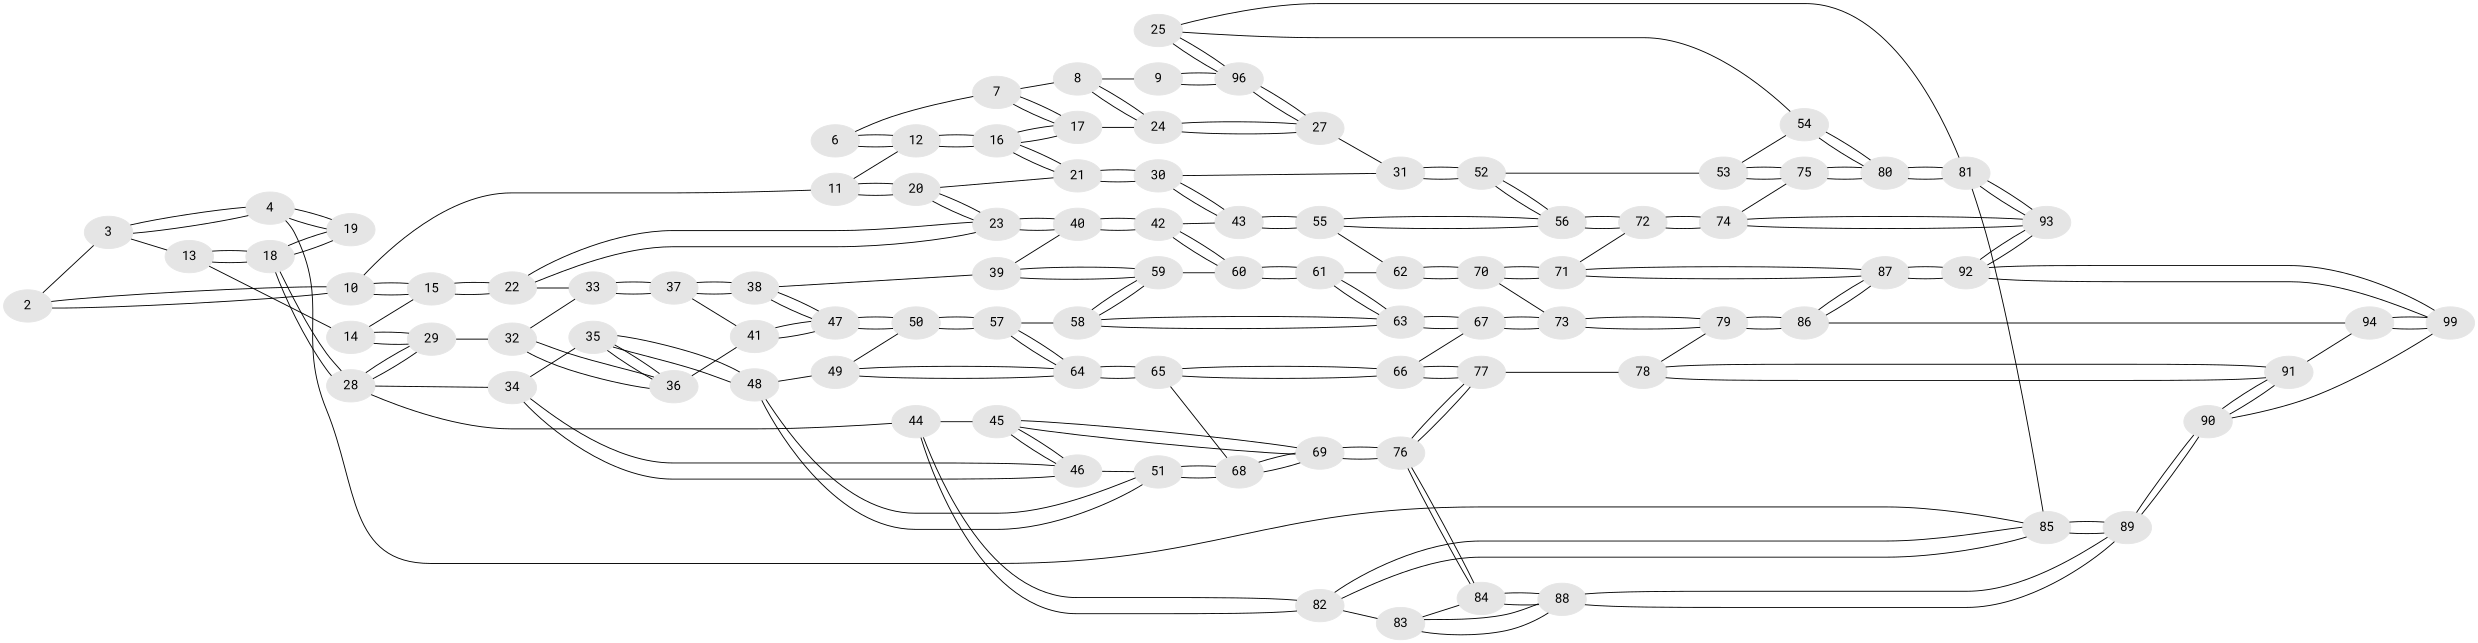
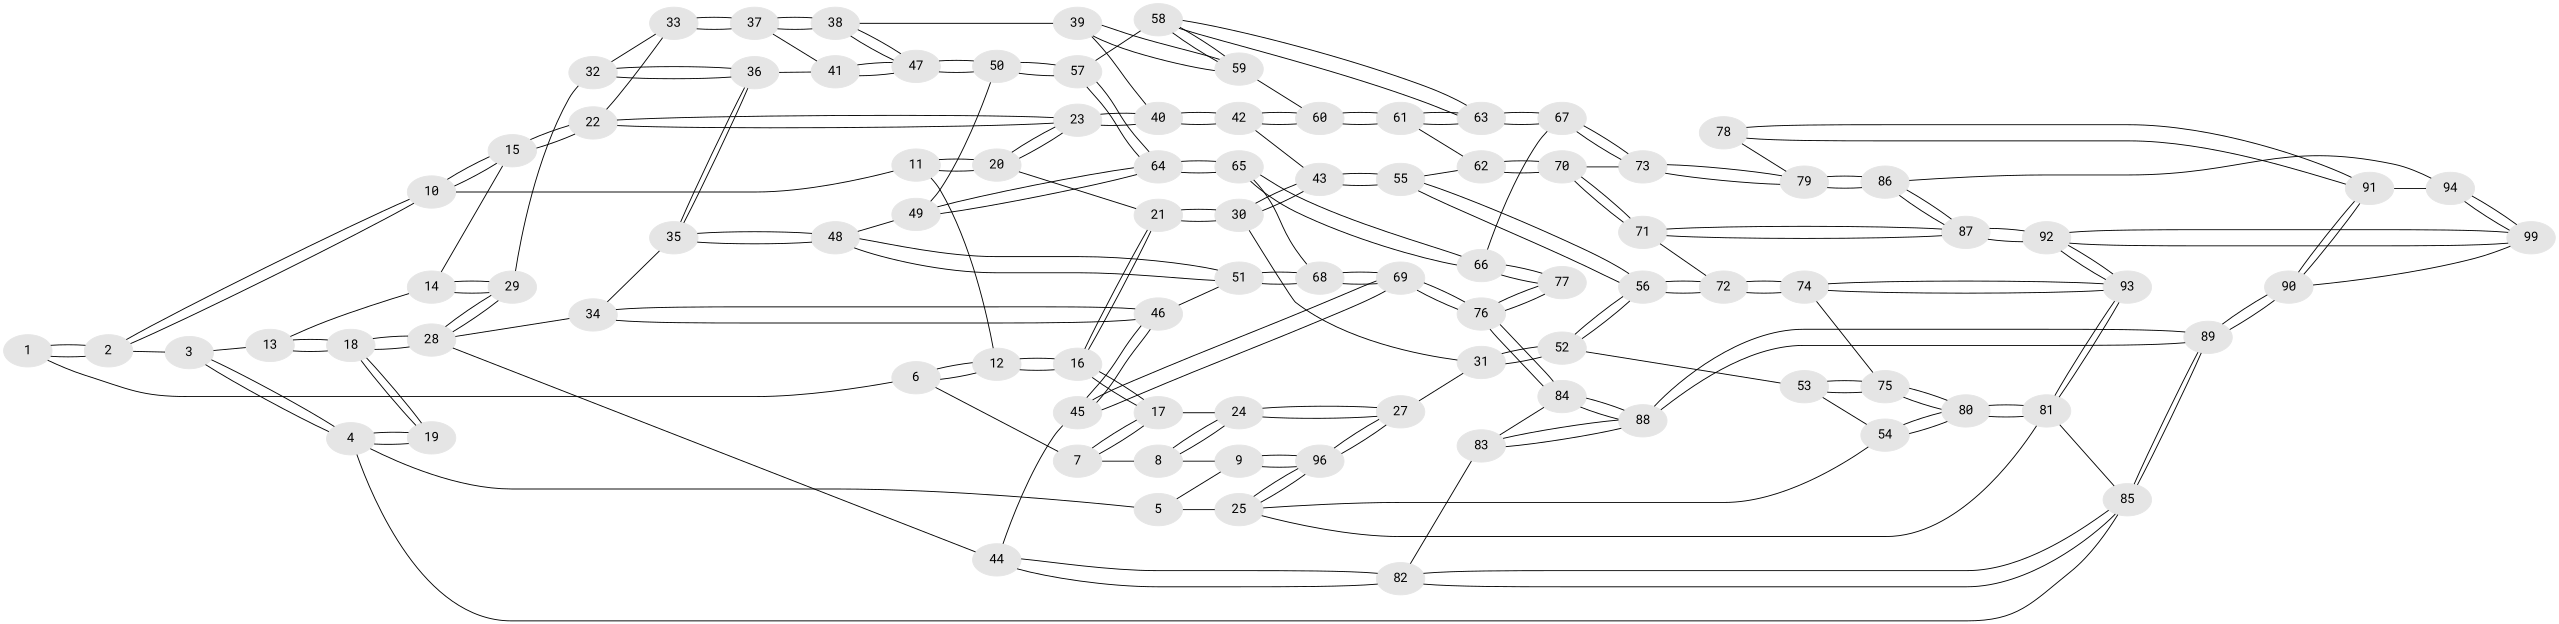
none -> (28, 351)
(1562, 372) -> none
none -> (1158, 510)
